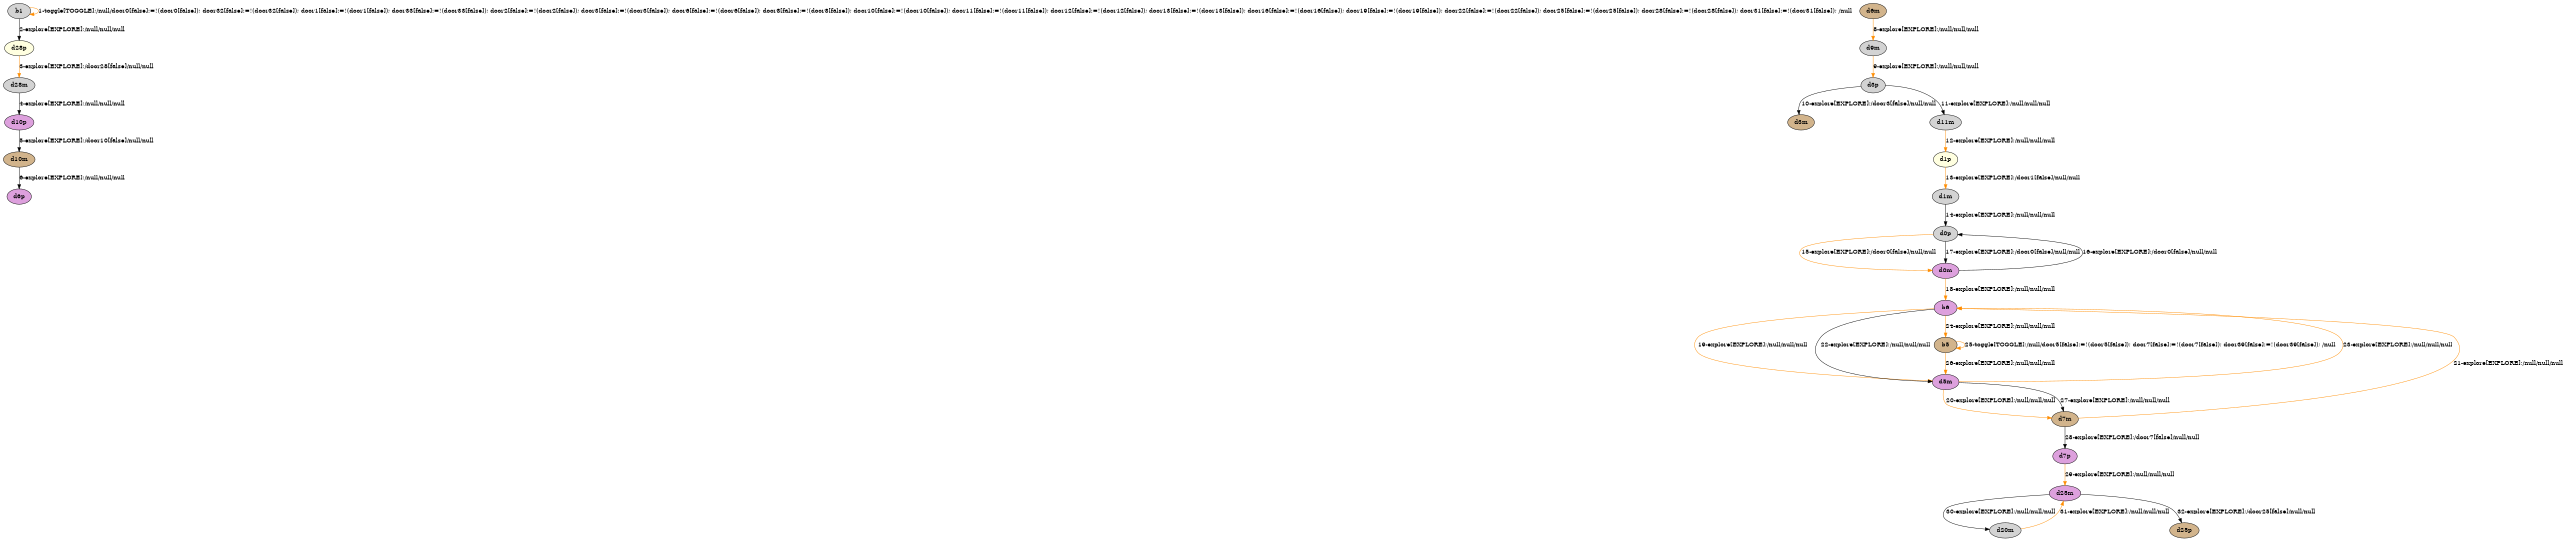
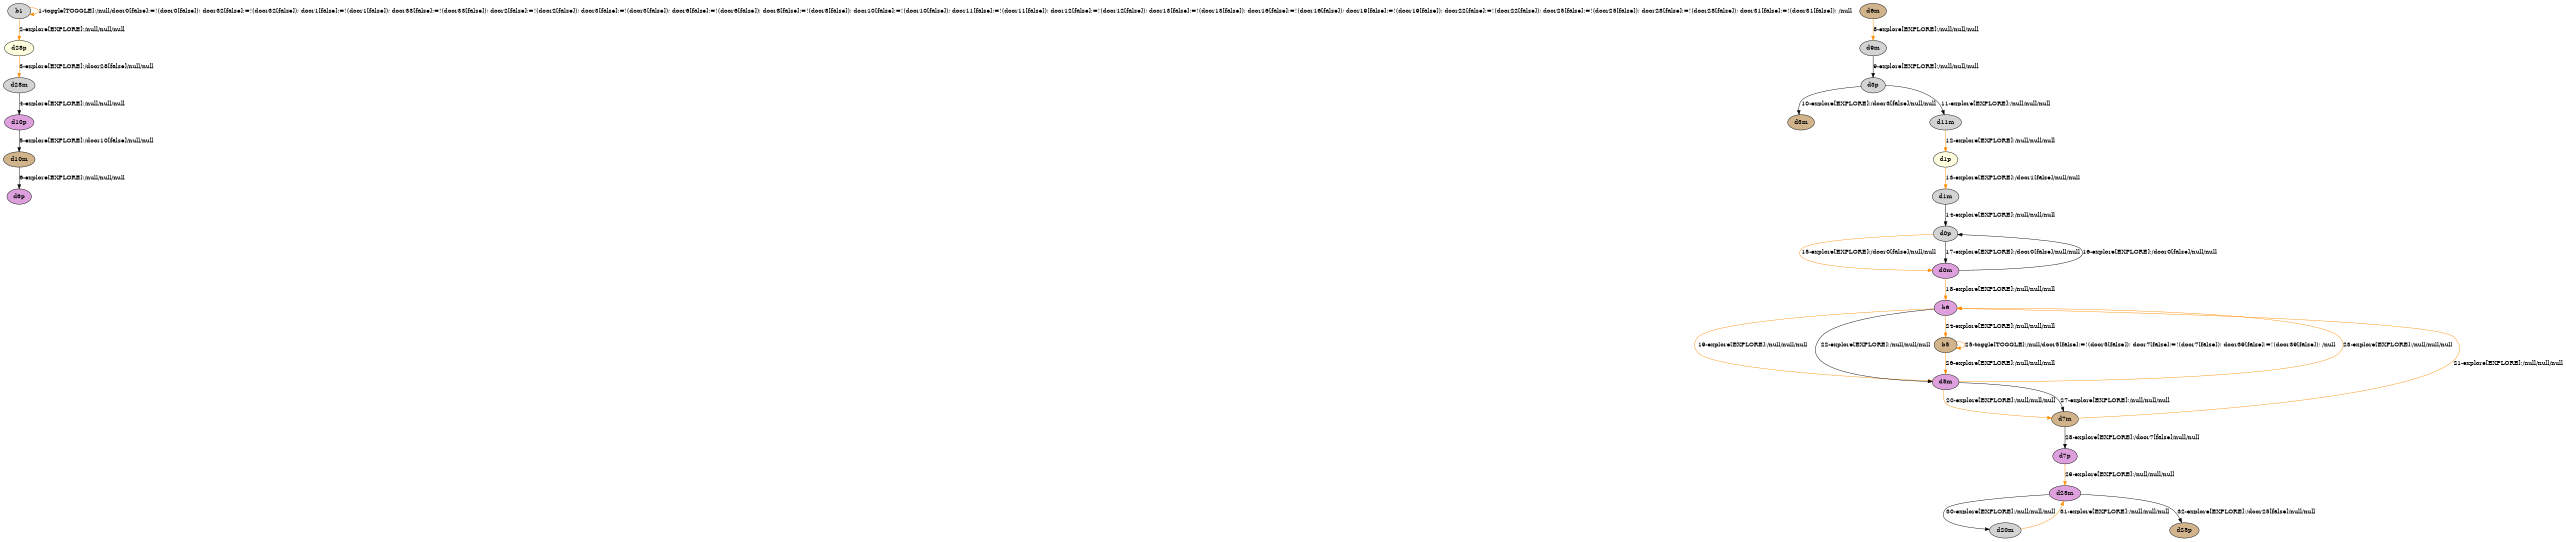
(19, 28) -> (19, 28)
(1873, 65) -> (1873, 65)
